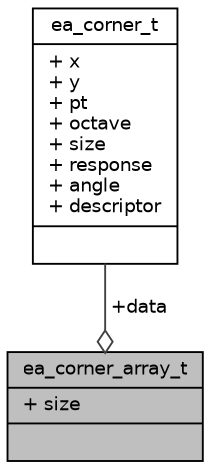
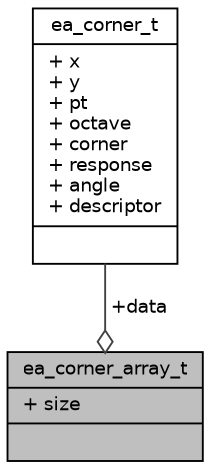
(77, 145) -> (88, 145)
